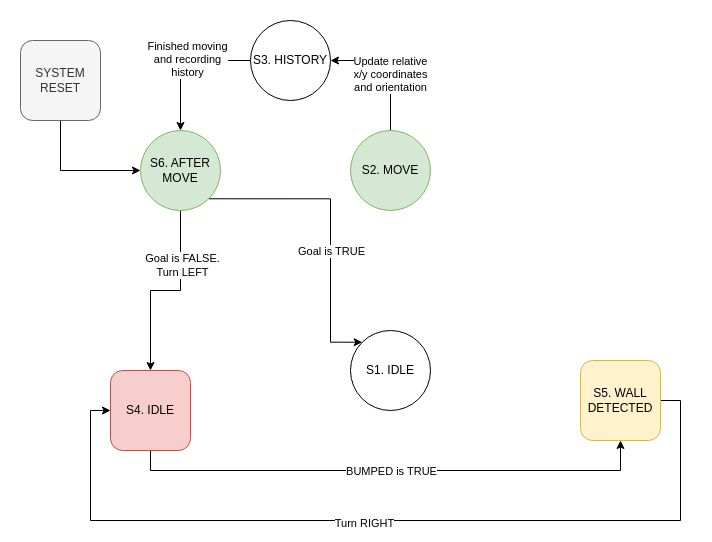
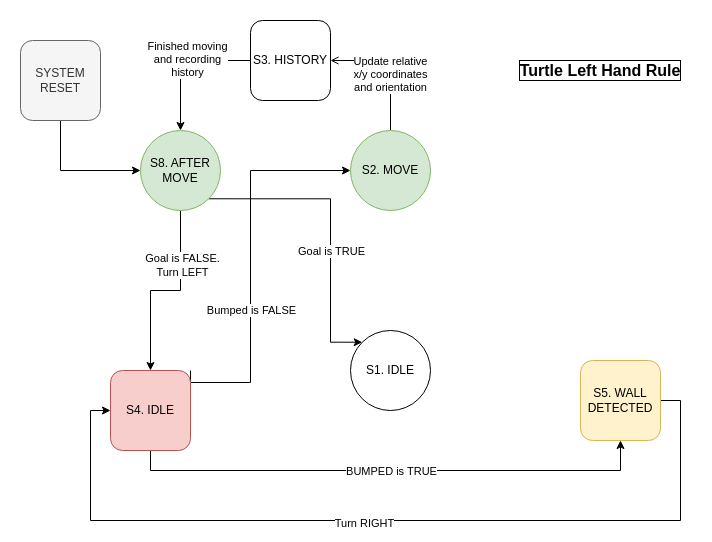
(291, 61) -> (291, 61)
(338, 61) -> (336, 61)
none -> (601, 71)
(181, 171) -> (181, 171)
none -> (251, 267)
